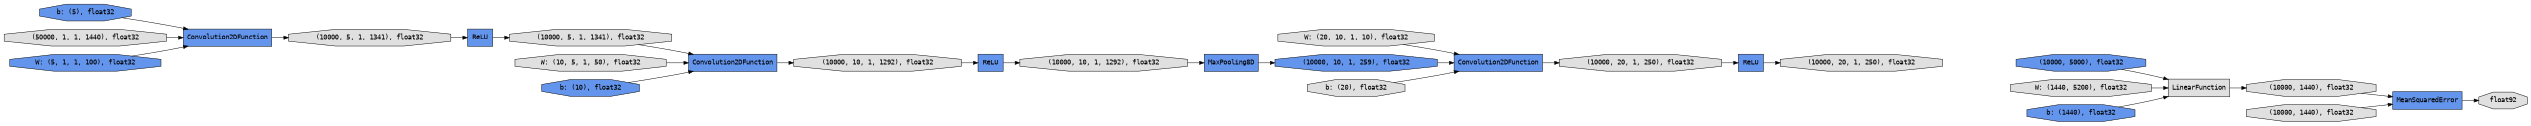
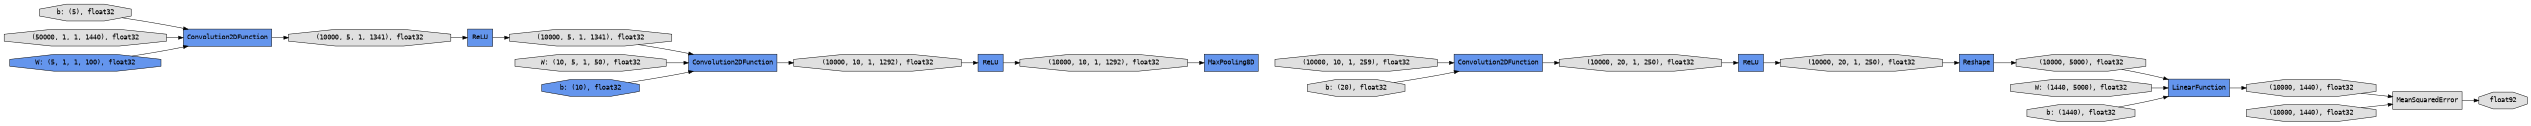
(85, 13) -> (85, 13)
(1356, 38) -> none
(1264, 63) -> none
(1356, 63) -> (1356, 63)
none -> (1976, 63)
(2081, 63) -> (2081, 63)
(2081, 88) -> (2081, 88)
(2199, 88) -> (2199, 88)
(2427, 100) -> (2427, 100)
(2081, 113) -> (2081, 113)
